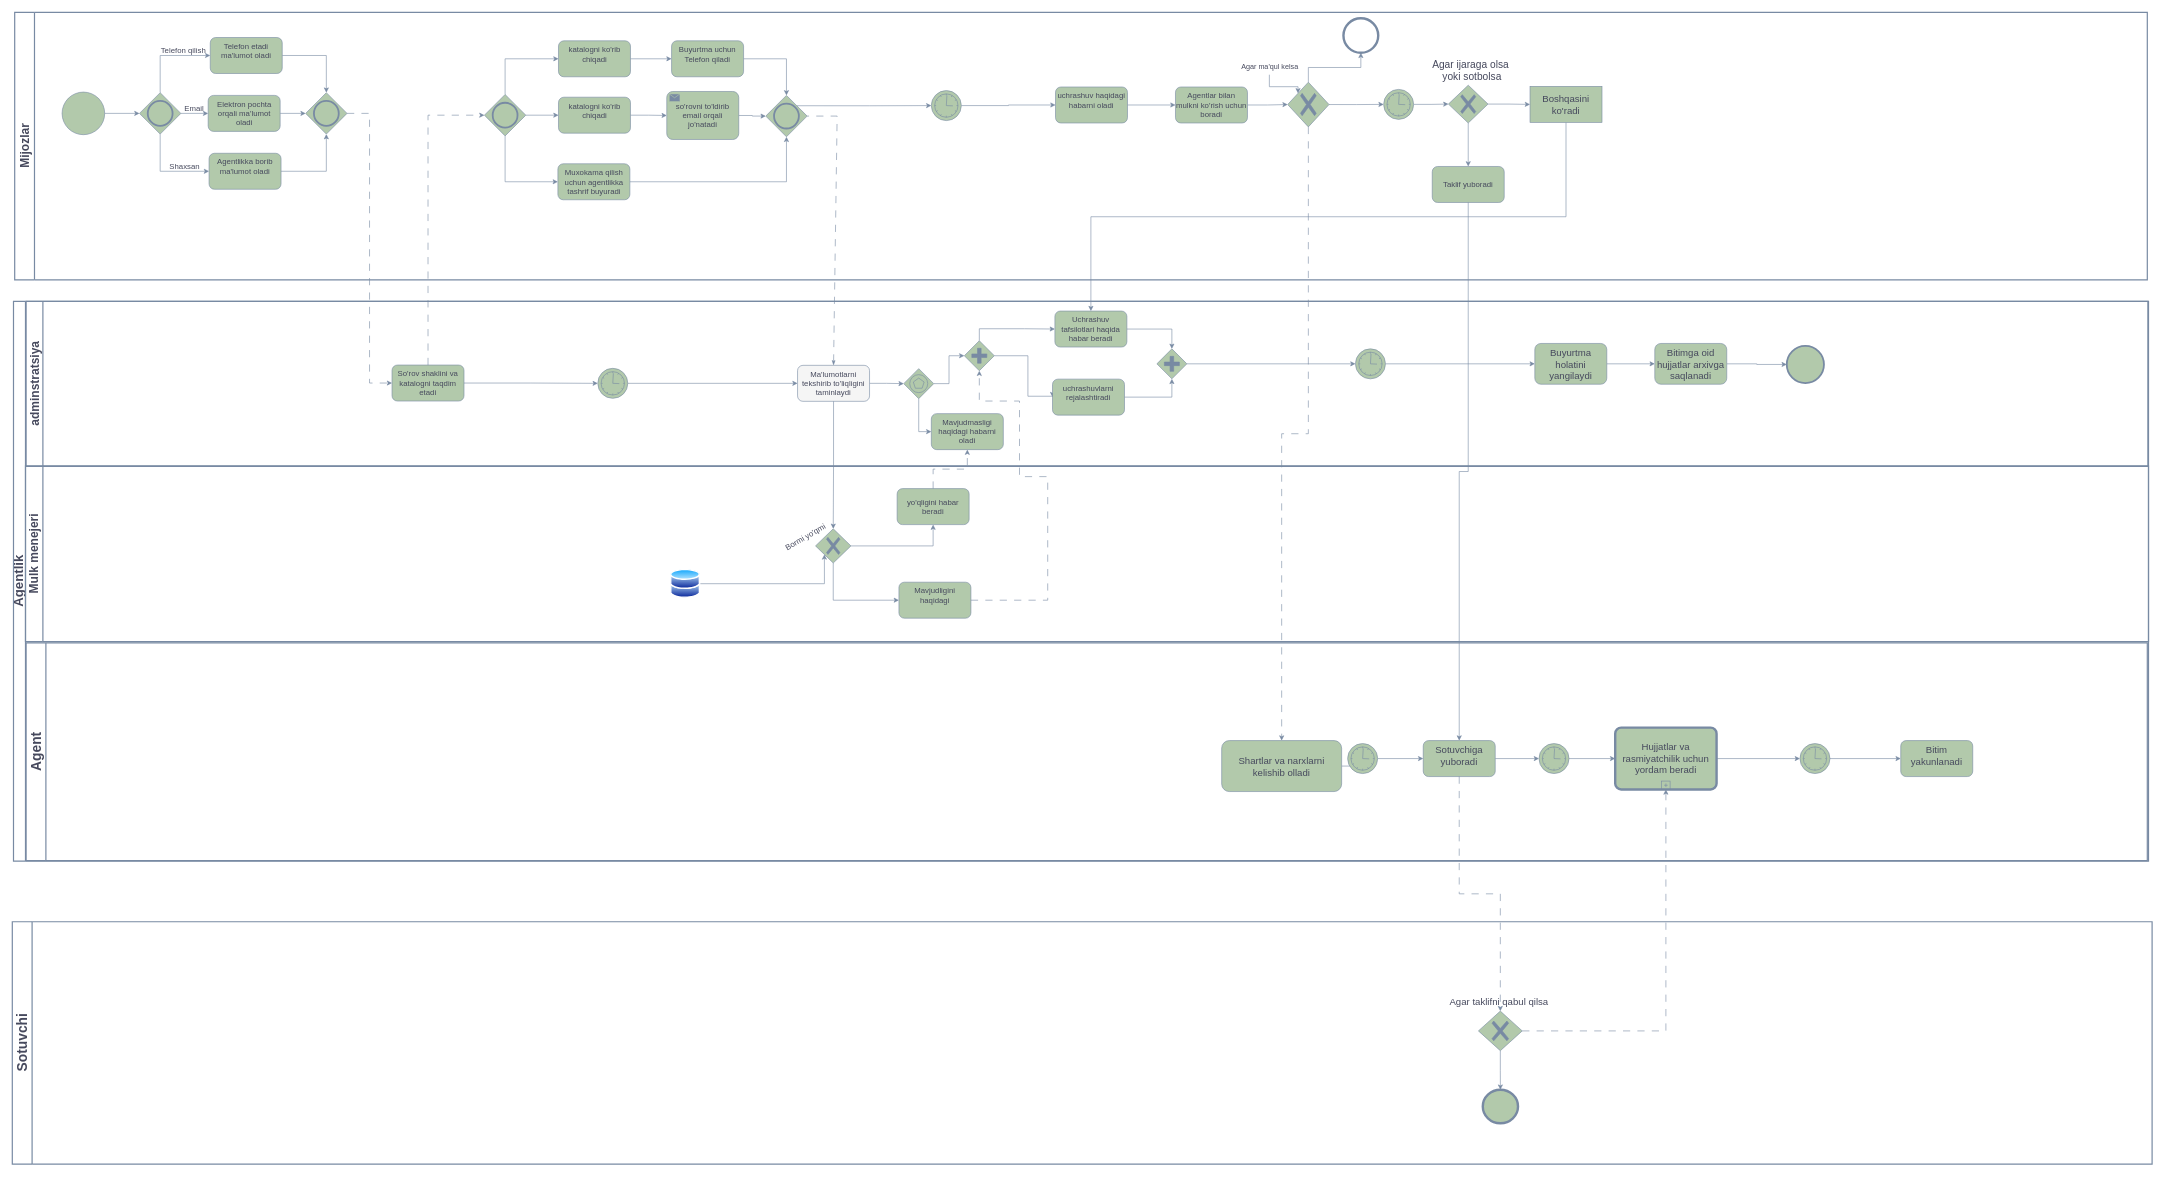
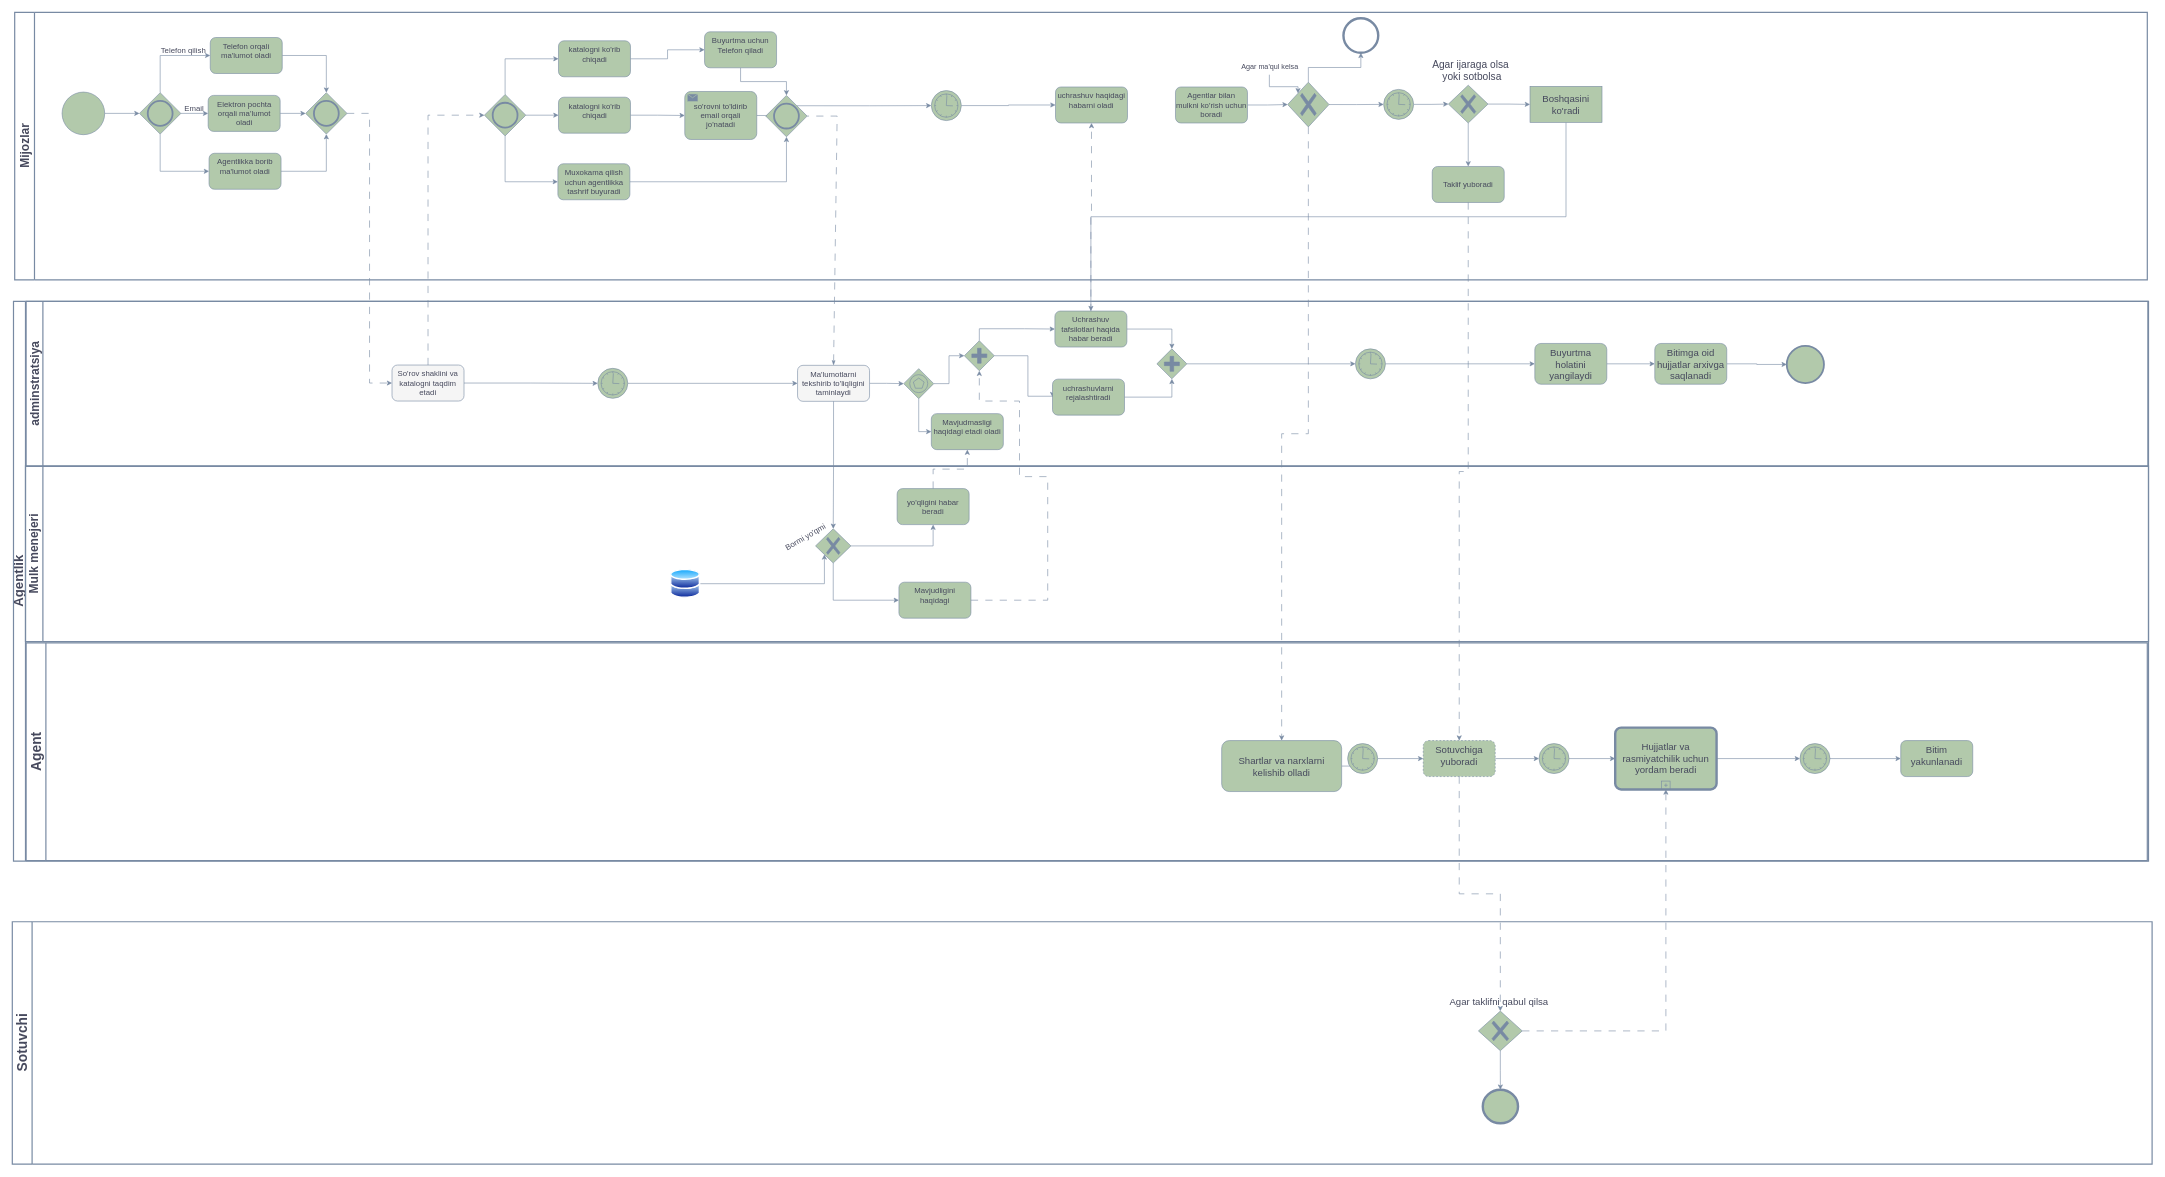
(246, 51) -> (246, 51)
(708, 59) -> (741, 50)
(1170, 105) -> none
(703, 116) -> (721, 116)
(184, 167) -> none
none -> (1092, 168)
(428, 383) -> (428, 383)
(968, 427) -> (968, 427)
(1460, 475) -> (1460, 475)
(1460, 759) -> (1460, 759)
